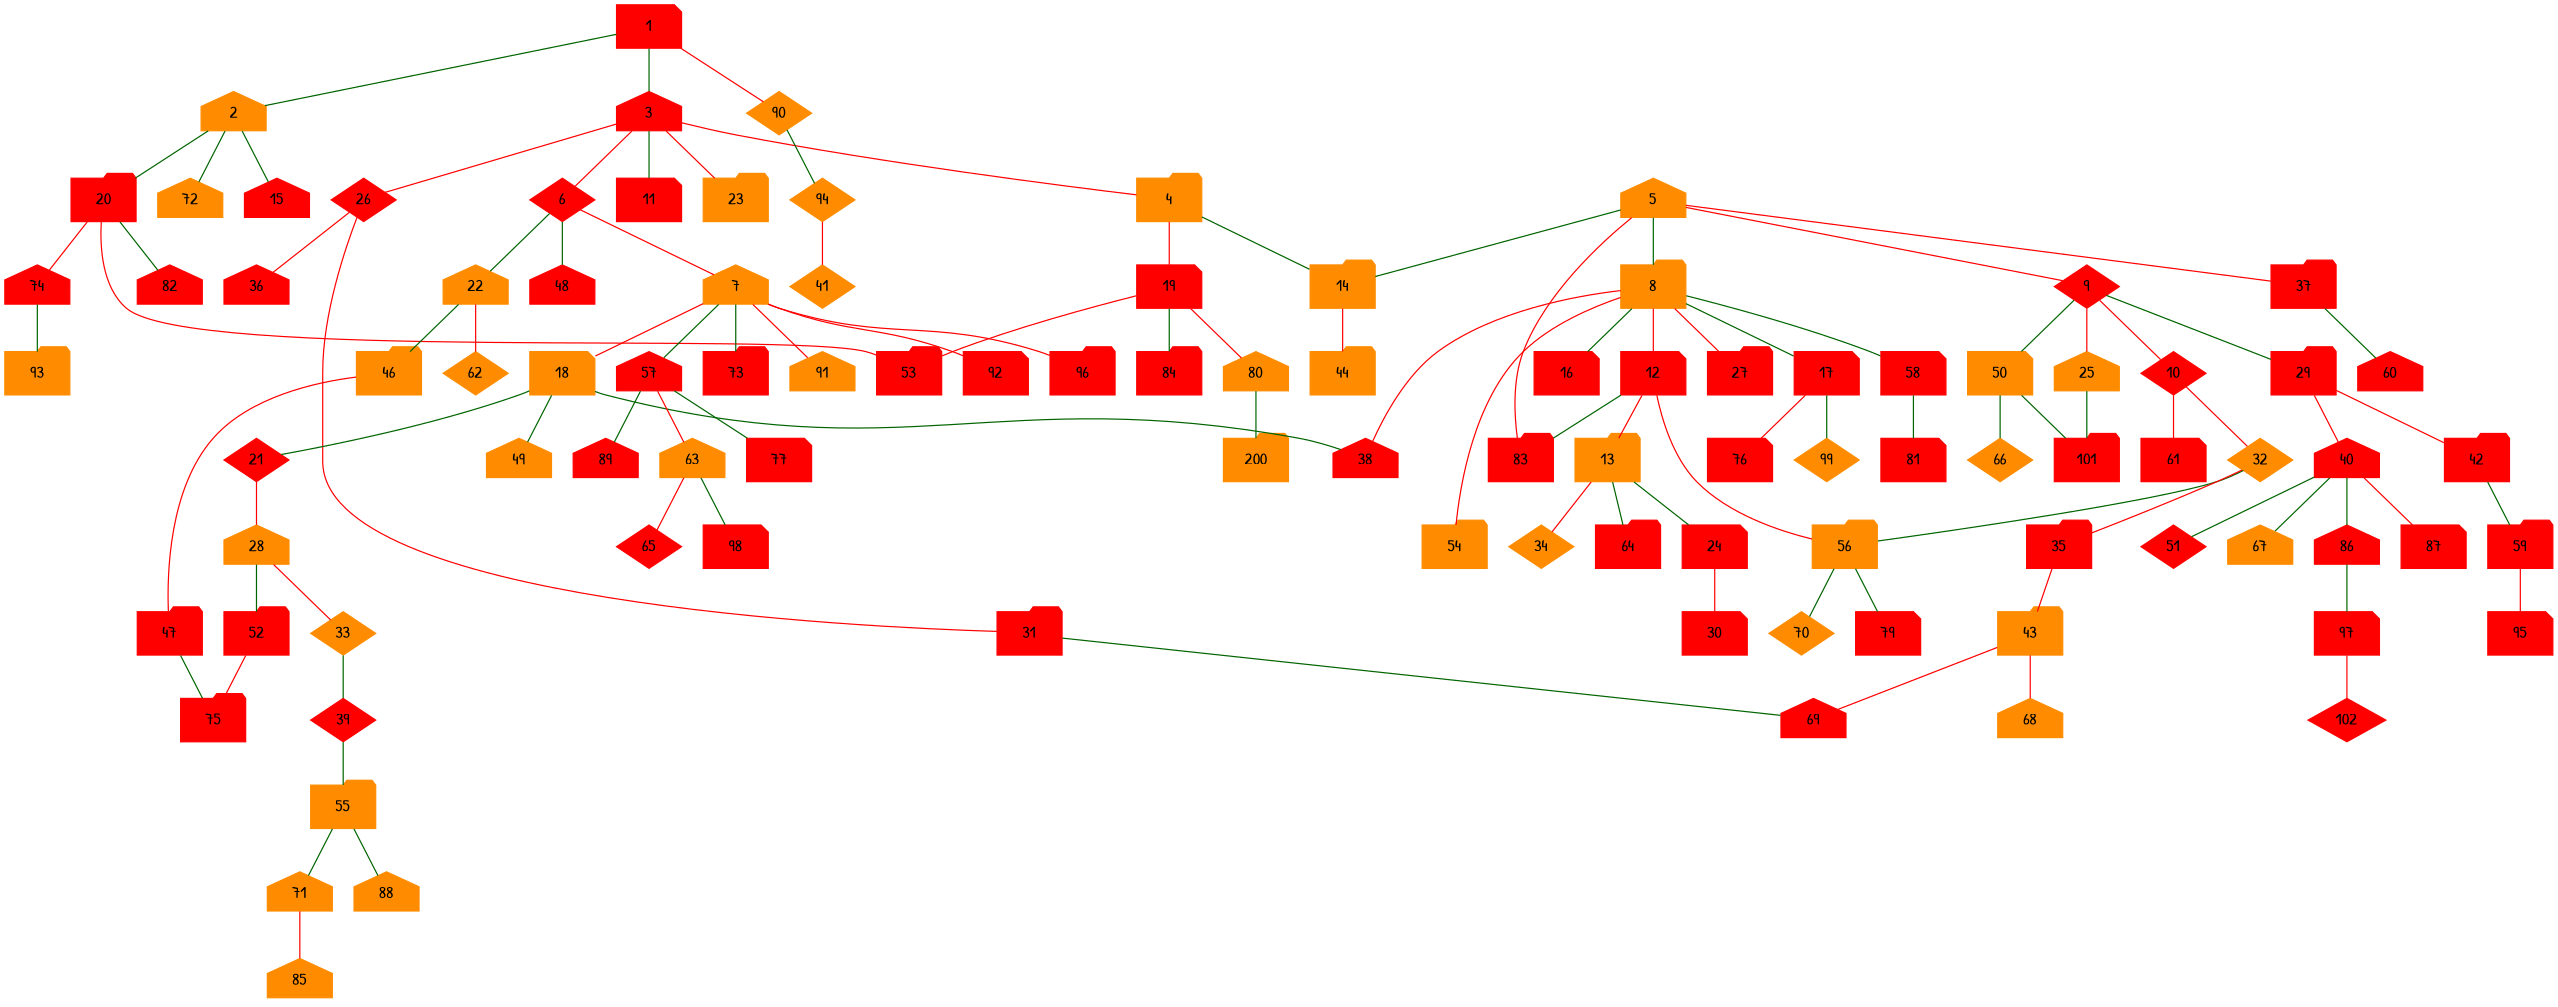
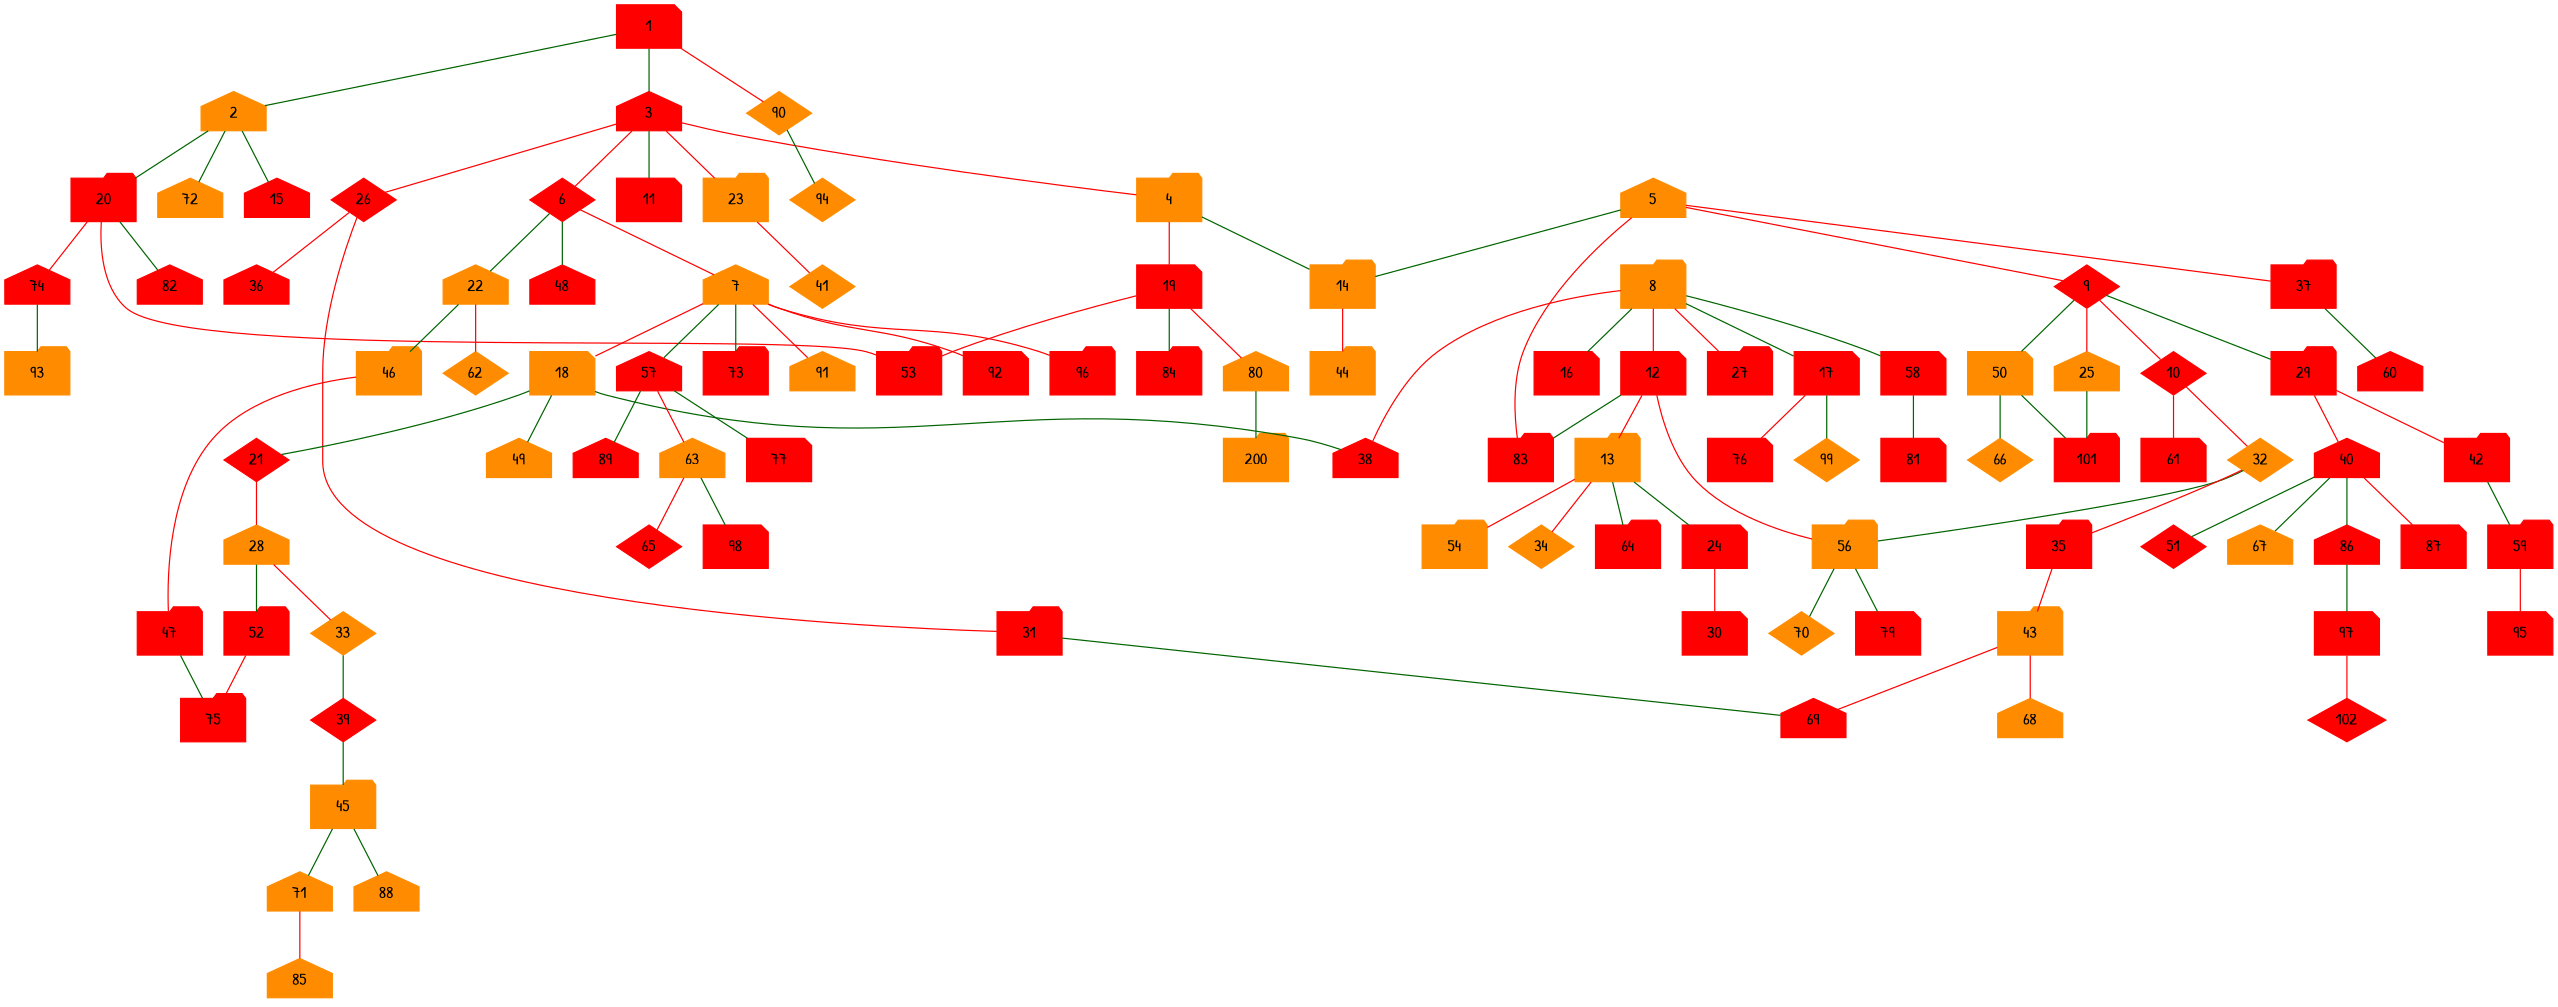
(1653, 241) -> none
(822, 243) -> (783, 247)
(1500, 382) -> (1531, 503)
(343, 807) -> (343, 807)
